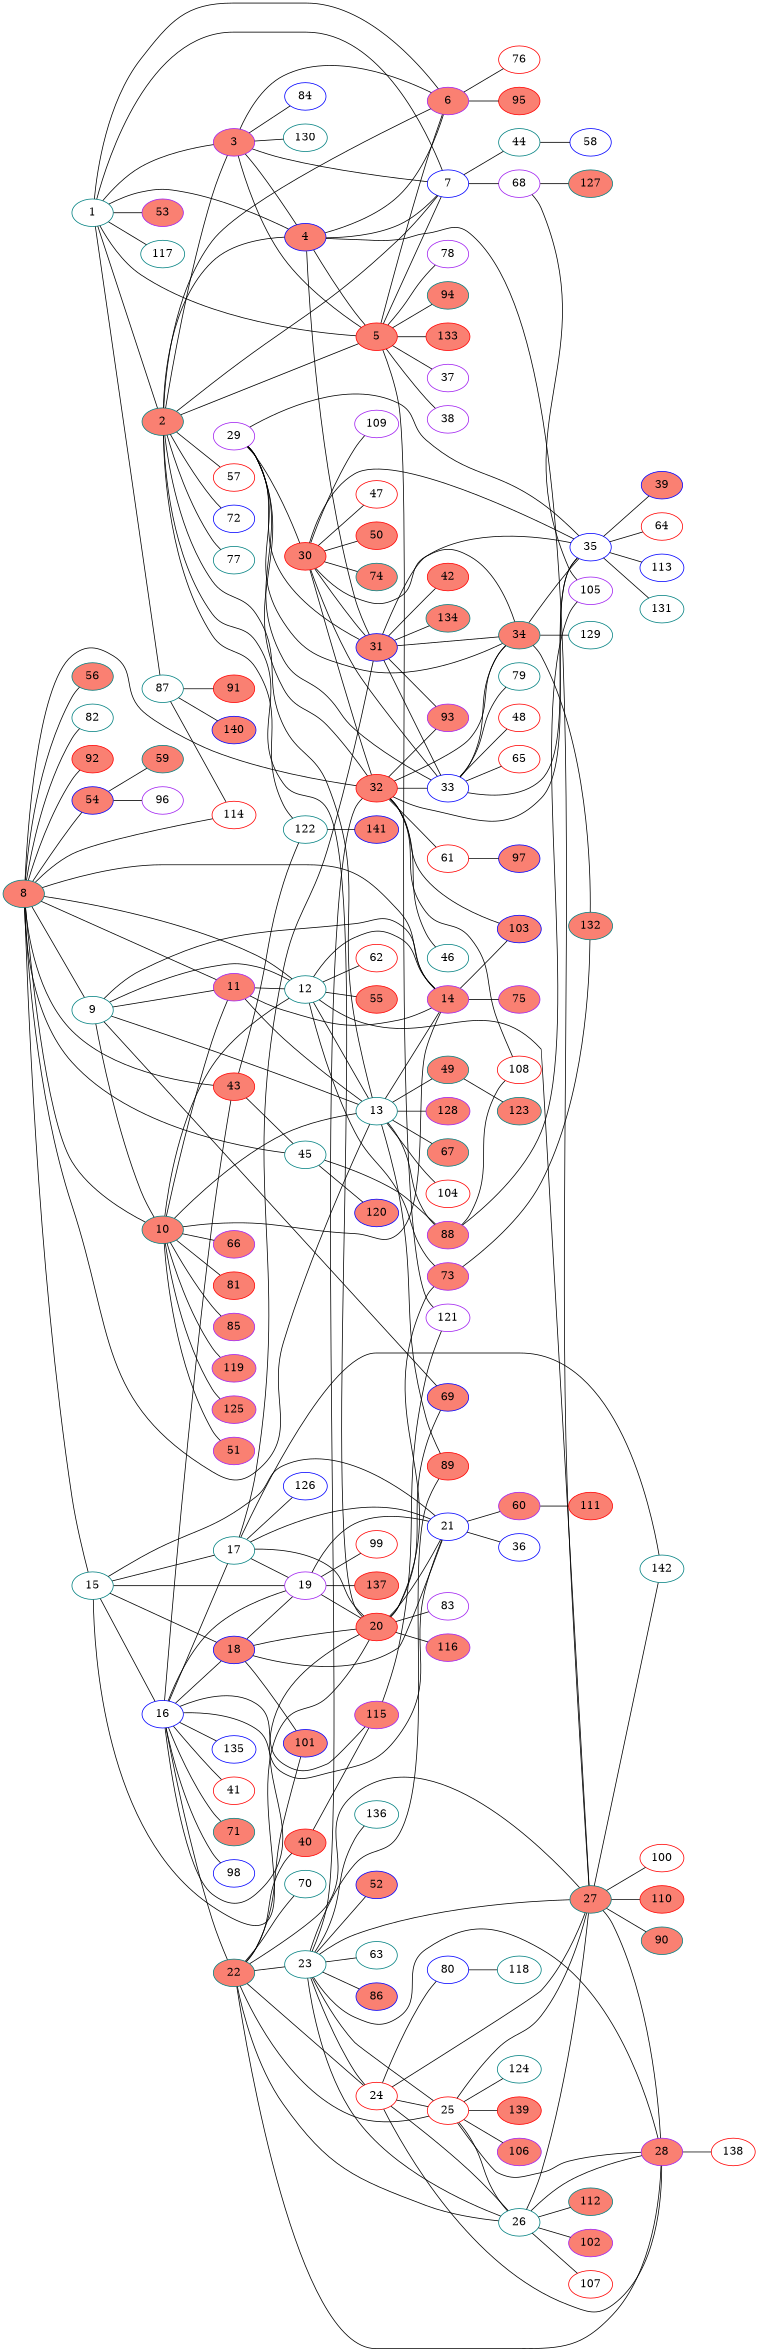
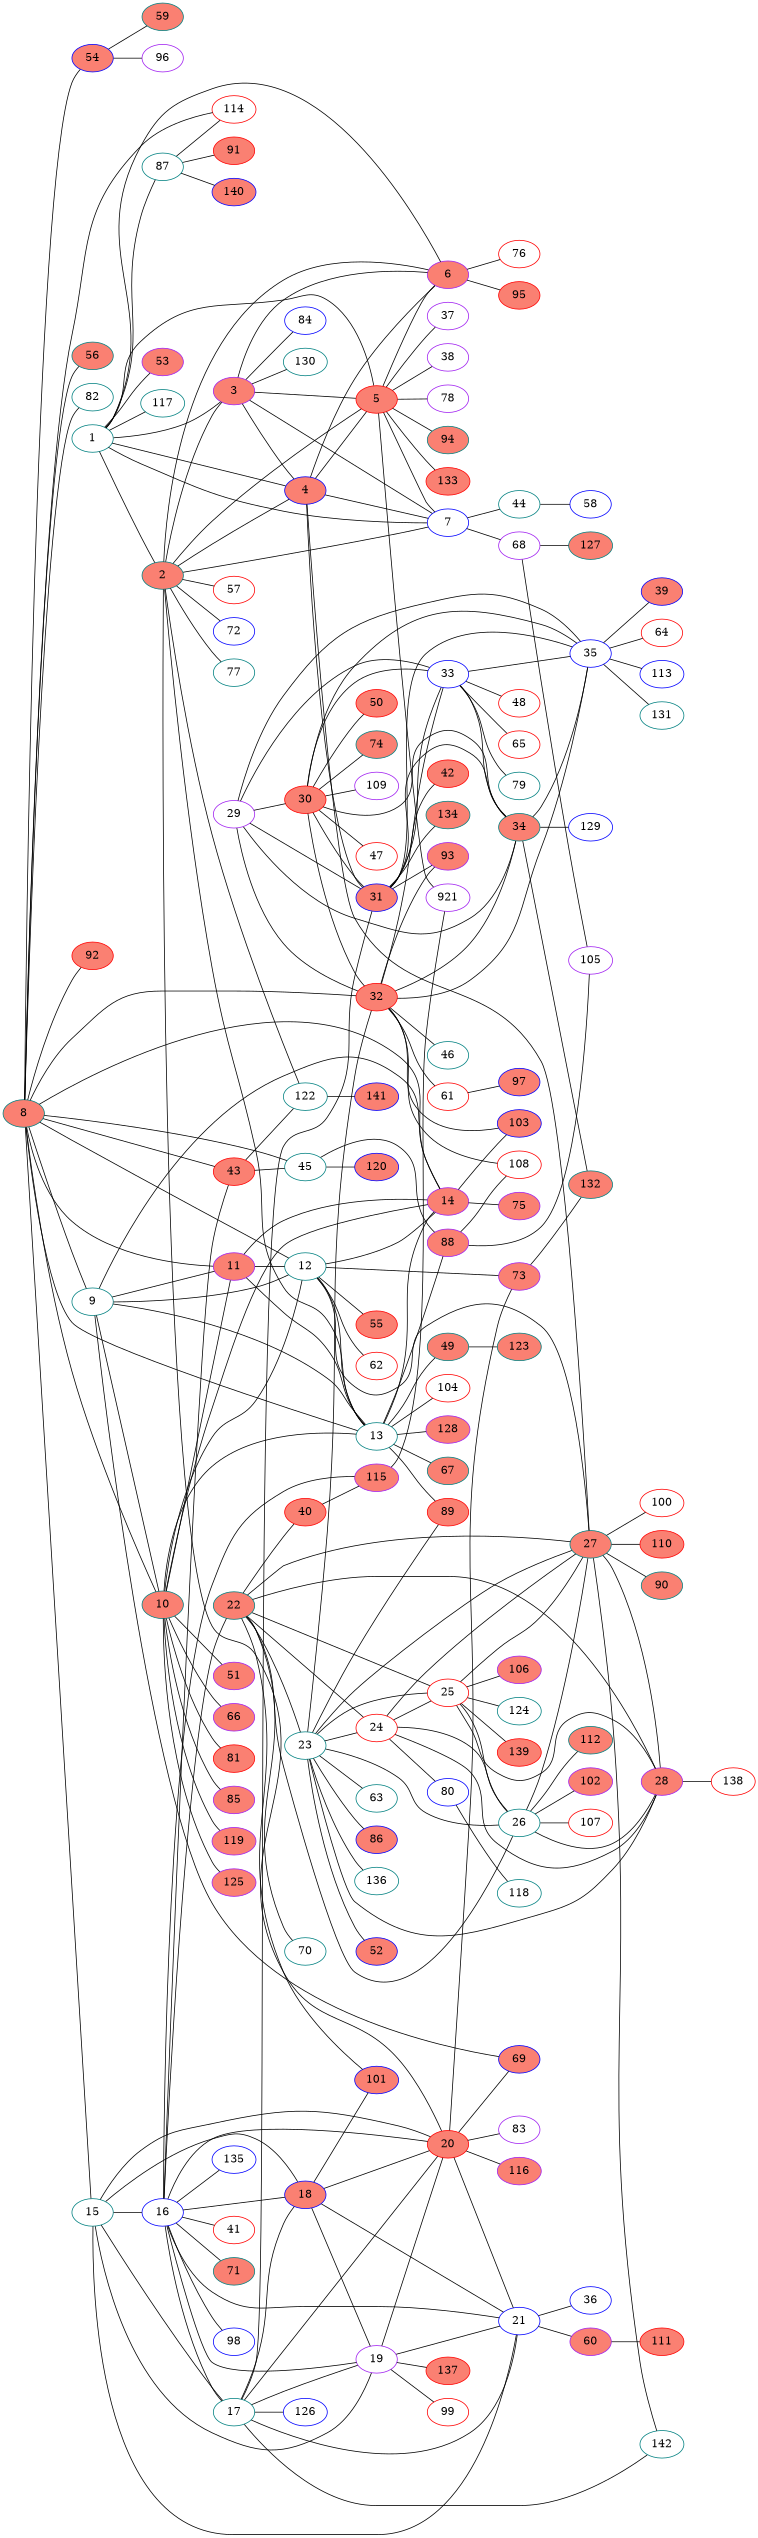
(591, 635) -> (591, 827)
(448, 1318) -> (448, 898)
none -> (266, 2302)
